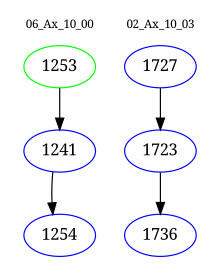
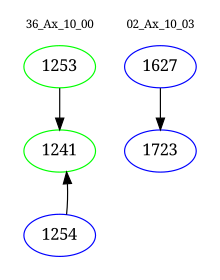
(60, 25) -> (60, 25)
(160, 67) -> (160, 67)
(60, 151) -> (60, 151)
(52, 187) -> (68, 199)
(160, 235) -> none
